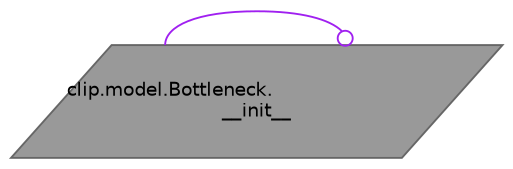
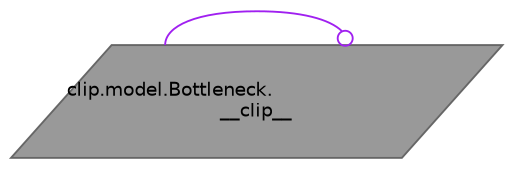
(257, 101) -> (257, 101)
